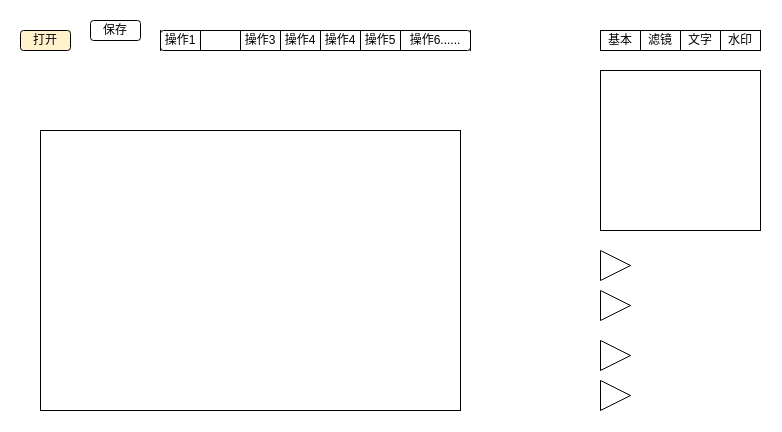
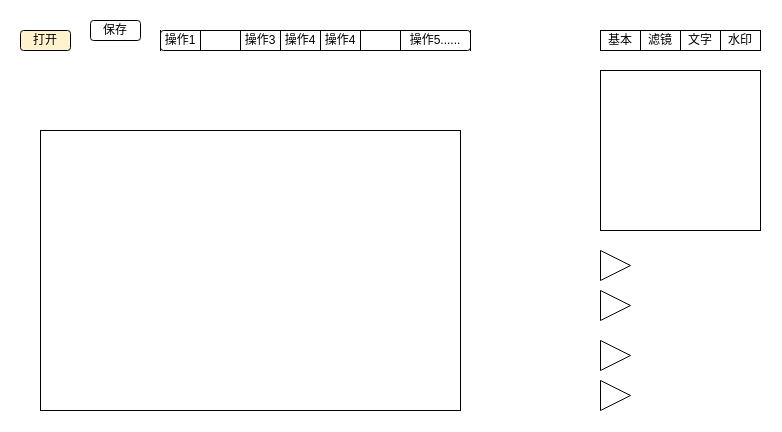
(381, 41) -> none
(436, 41) -> (436, 41)
